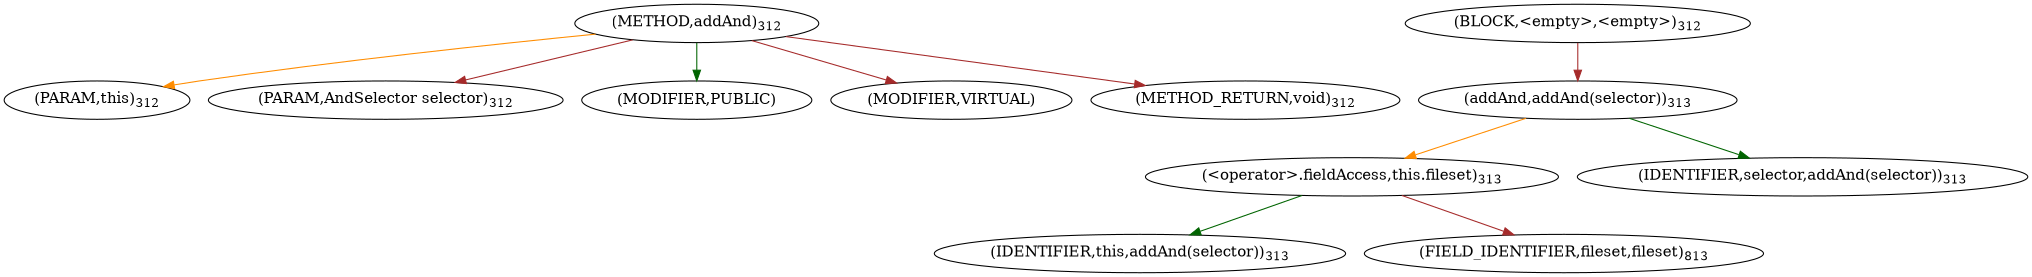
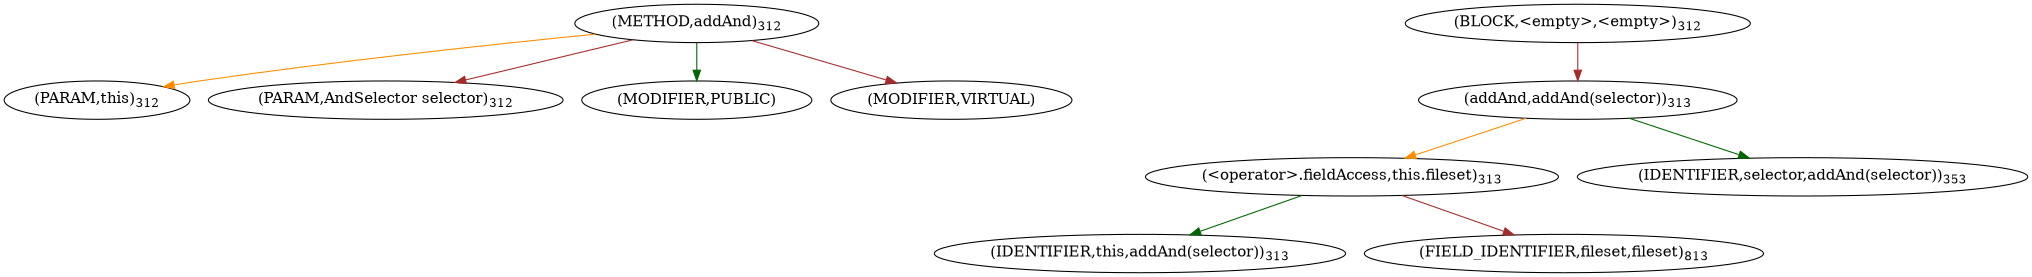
(1245, 100) -> none
(1955, 175) -> (1955, 175)
